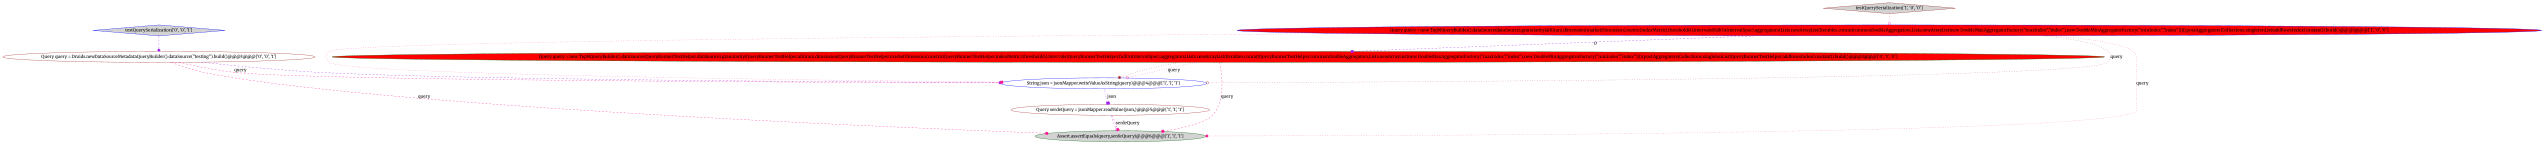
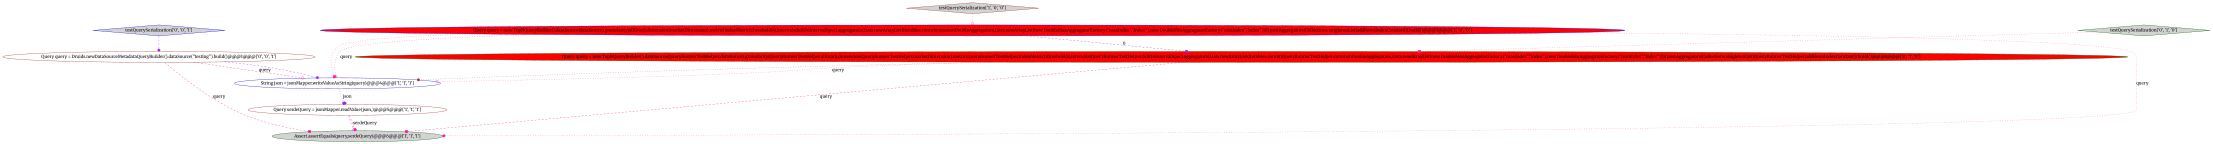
none -> (2144, 30)
